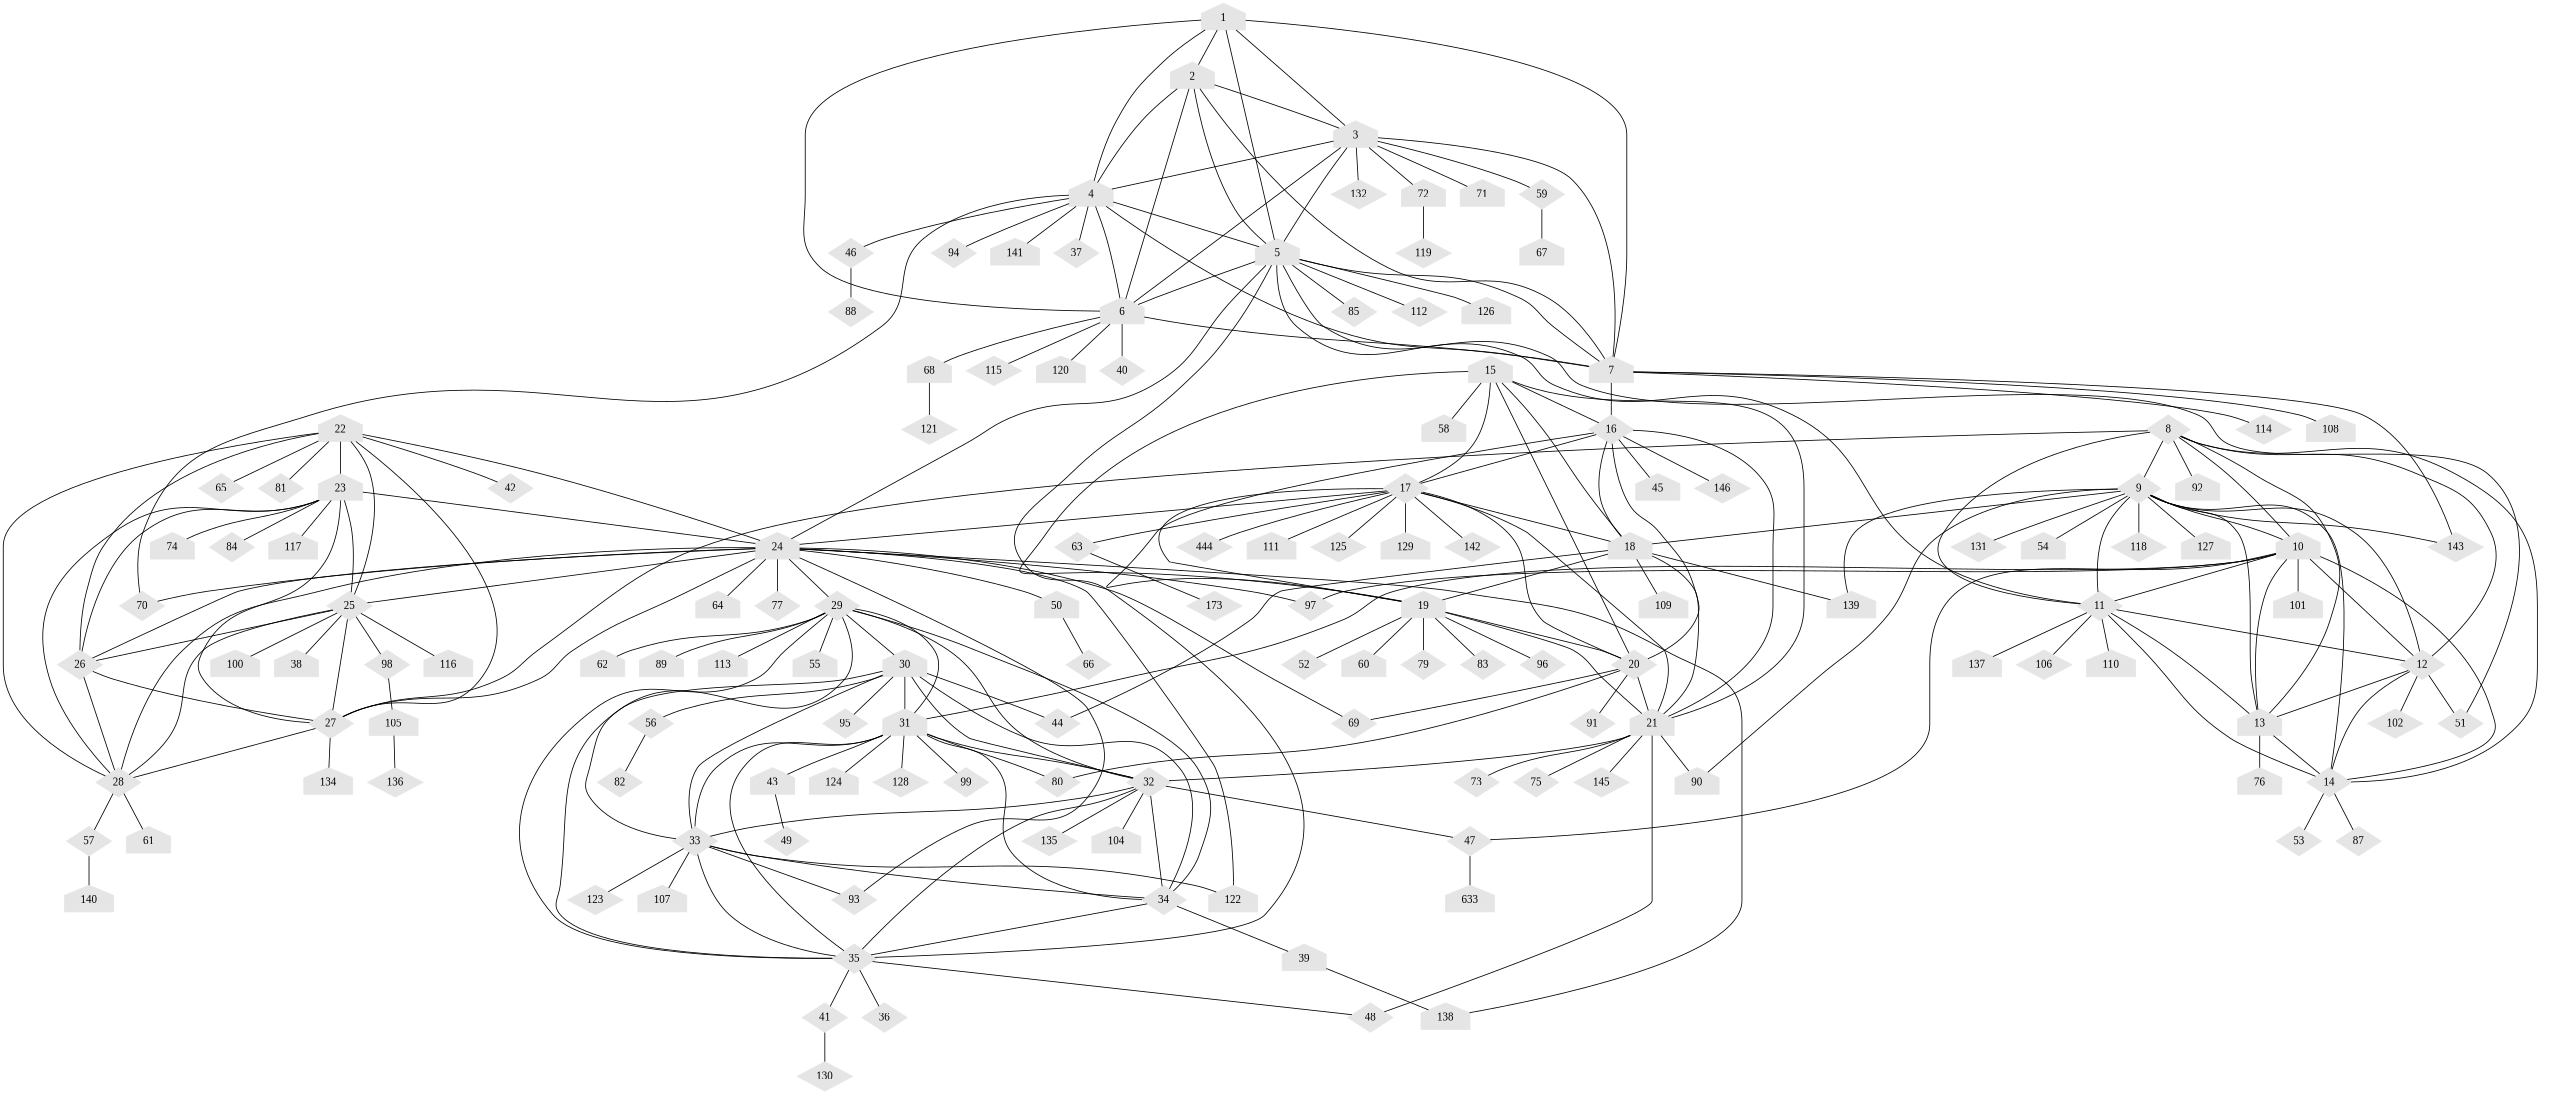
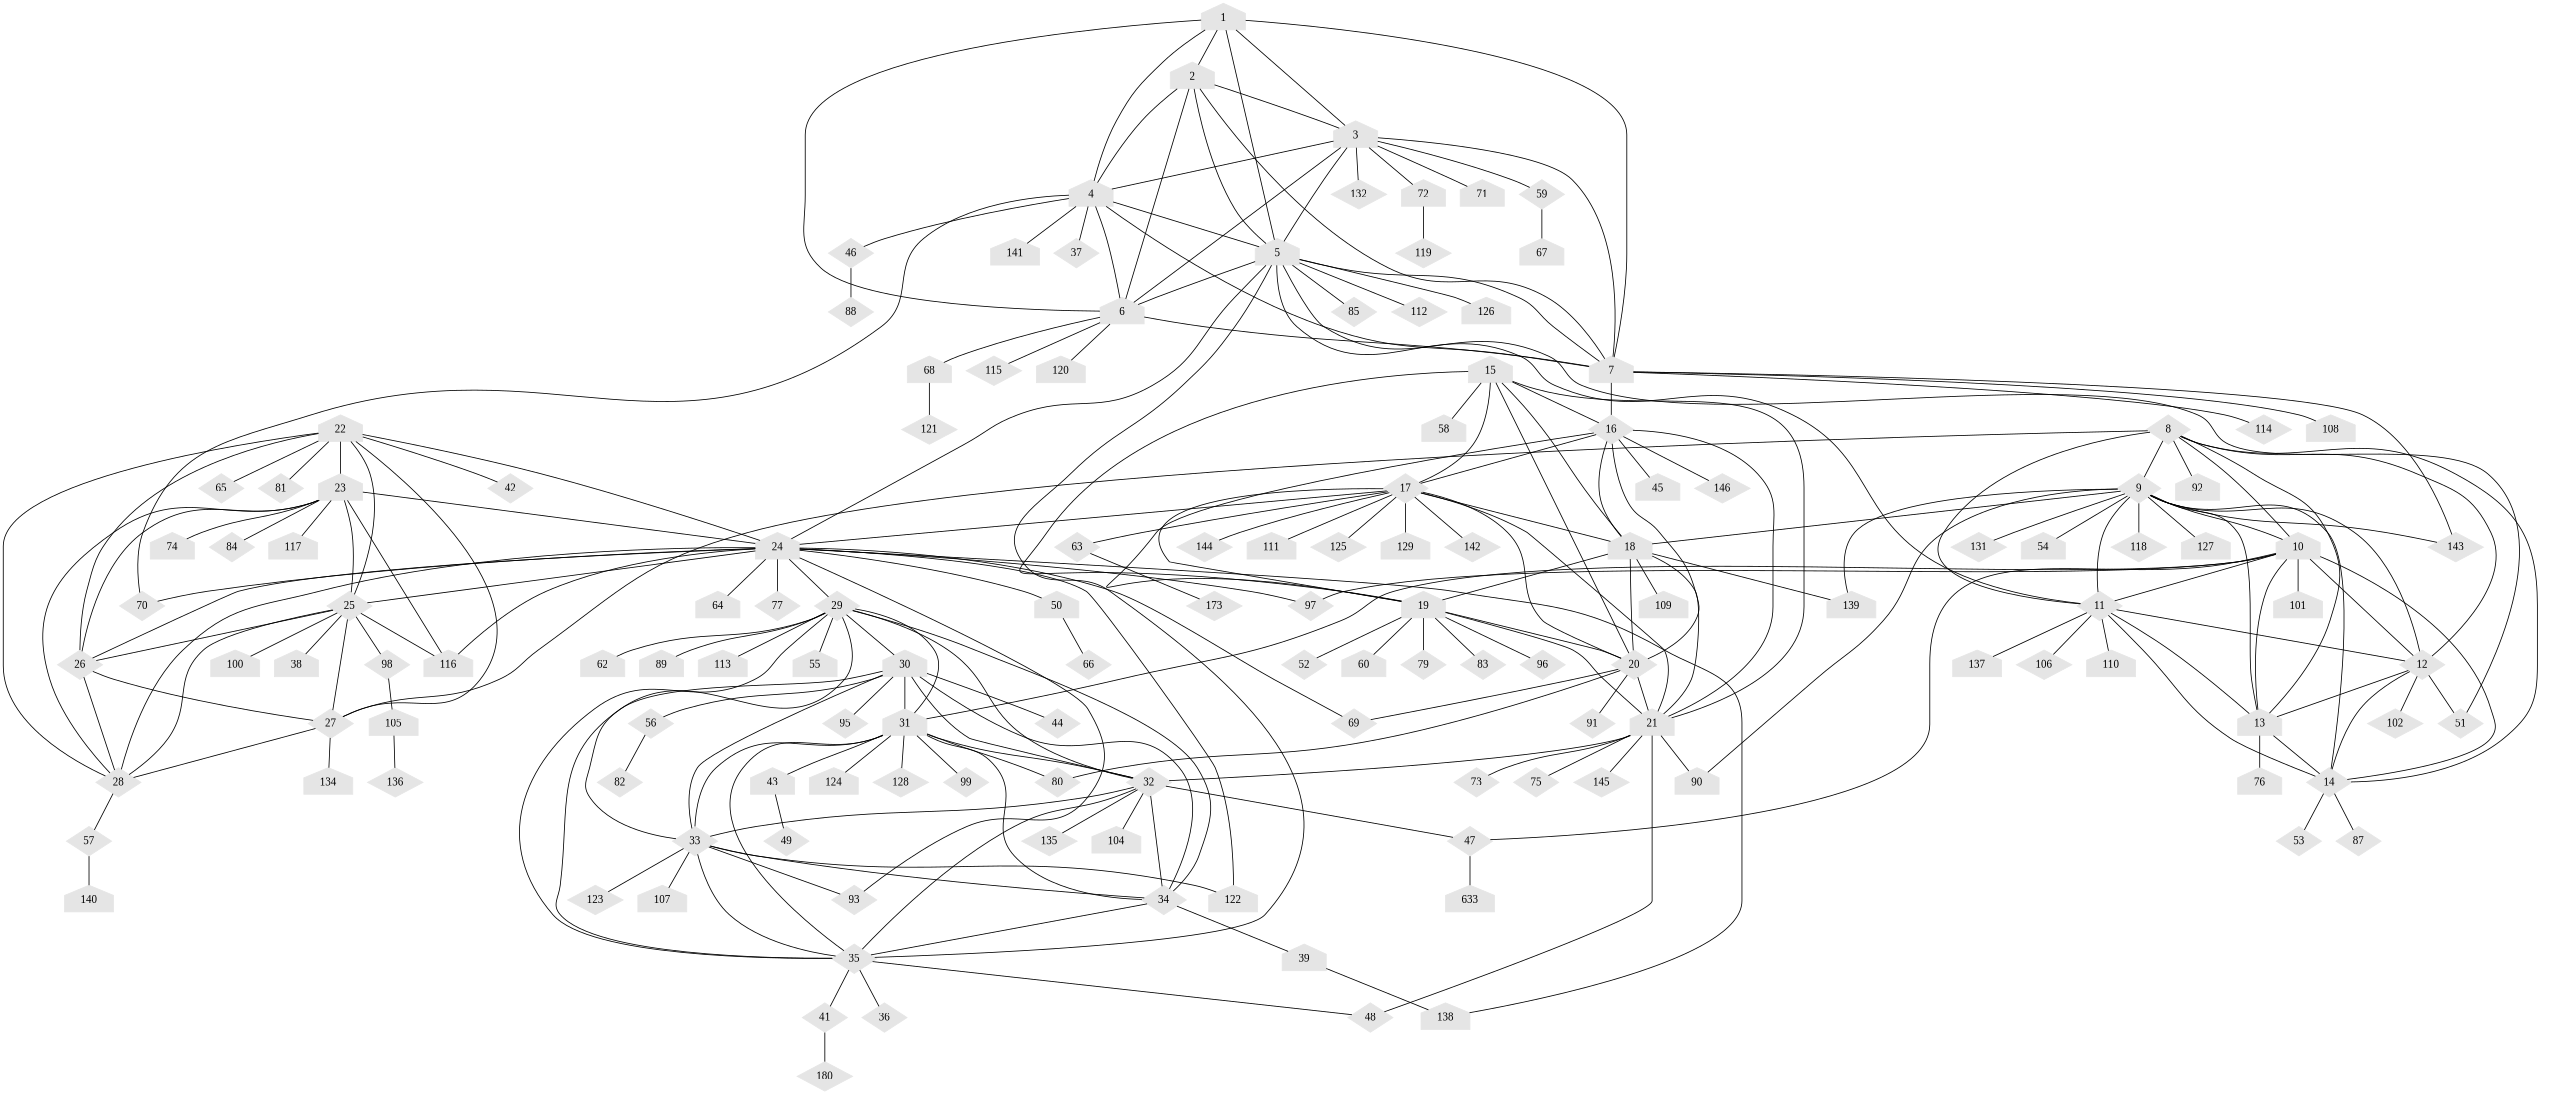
(954, 253) -> none
(1122, 371) -> none
(1205, 547) -> (1205, 547)
(1279, 592) -> (1631, 605)
(218, 630) -> (397, 580)
(557, 665) -> (573, 581)
(149, 841) -> none
(825, 1076) -> (825, 1076)
